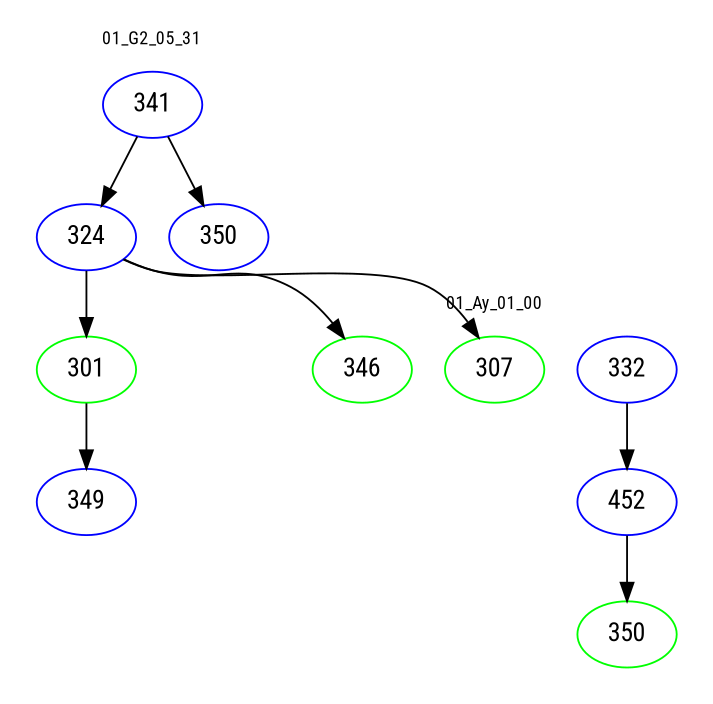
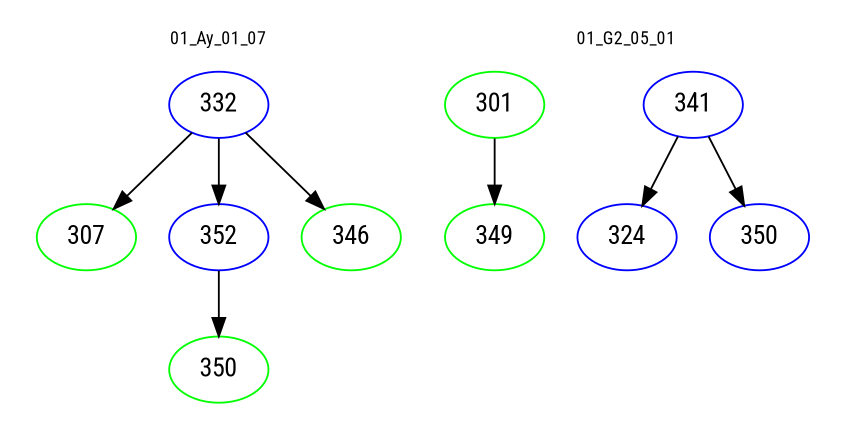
(153, 40) -> (627, 40)
(235, 274) -> (278, 164)
(302, 274) -> (159, 164)
(86, 294) -> none
(495, 304) -> (219, 40)
(86, 502) -> (495, 237)
(627, 502) -> (219, 237)
